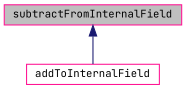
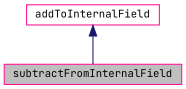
(93, 50) -> (93, 50)
